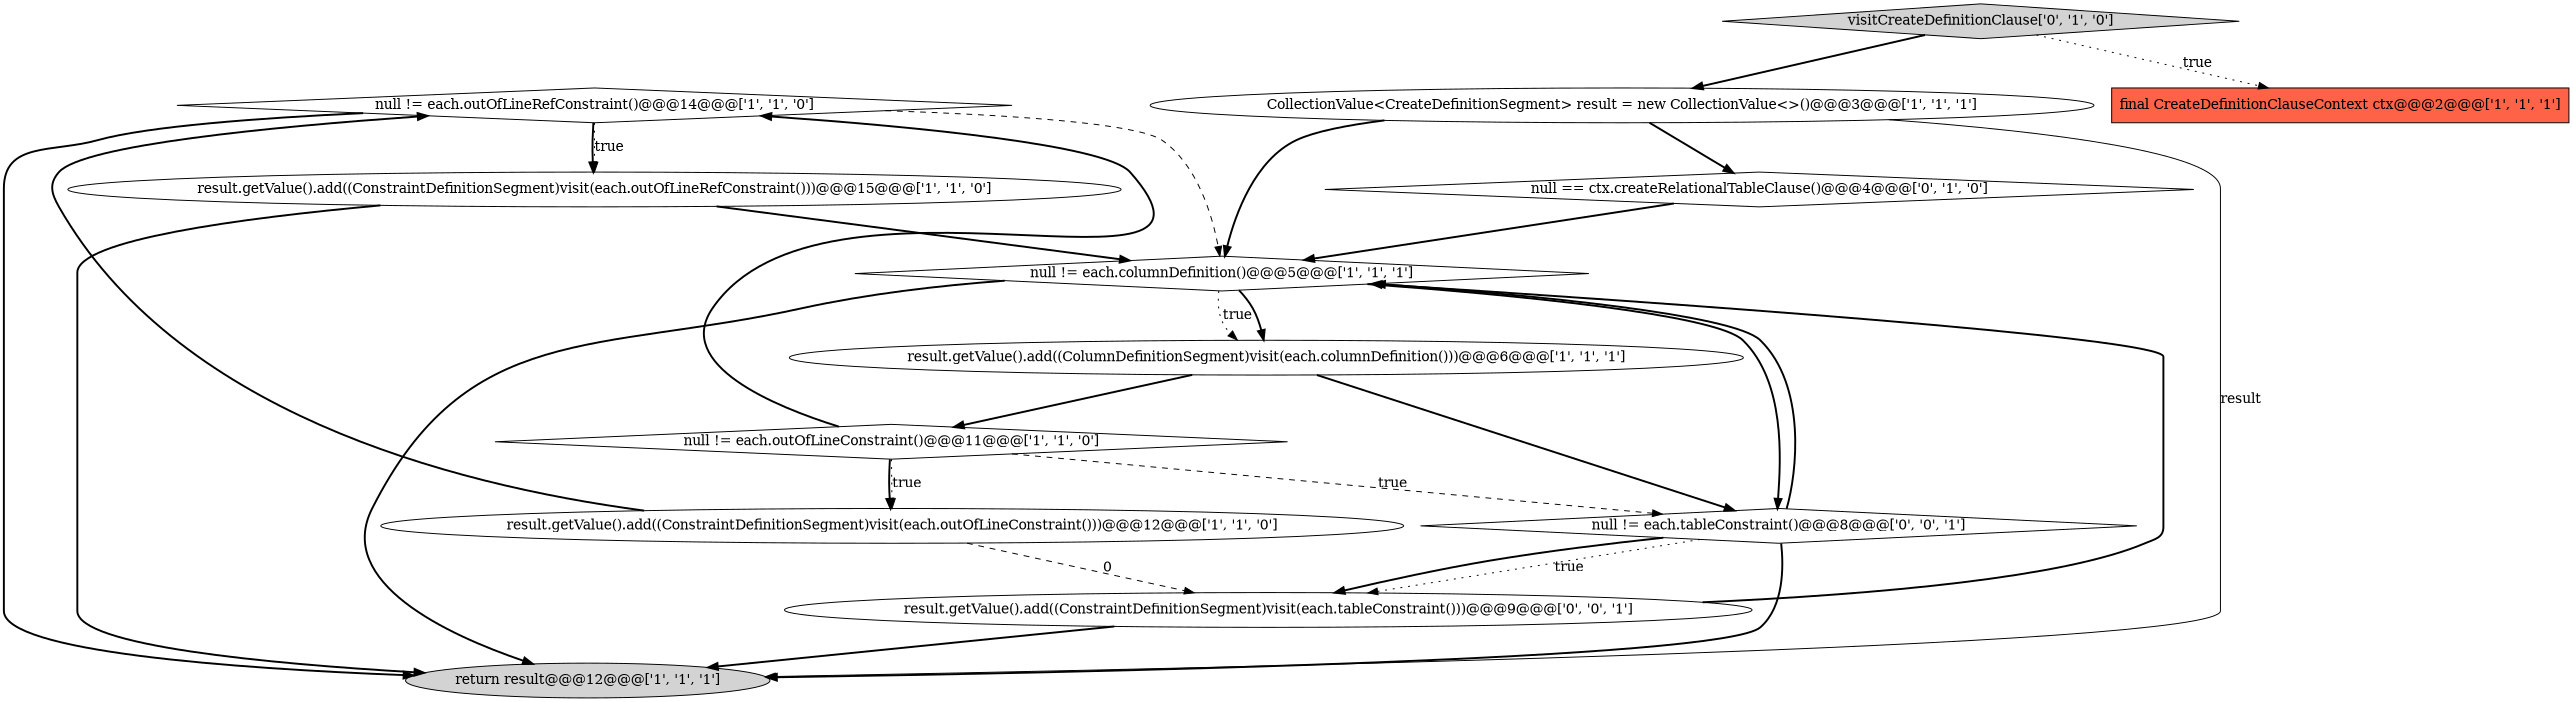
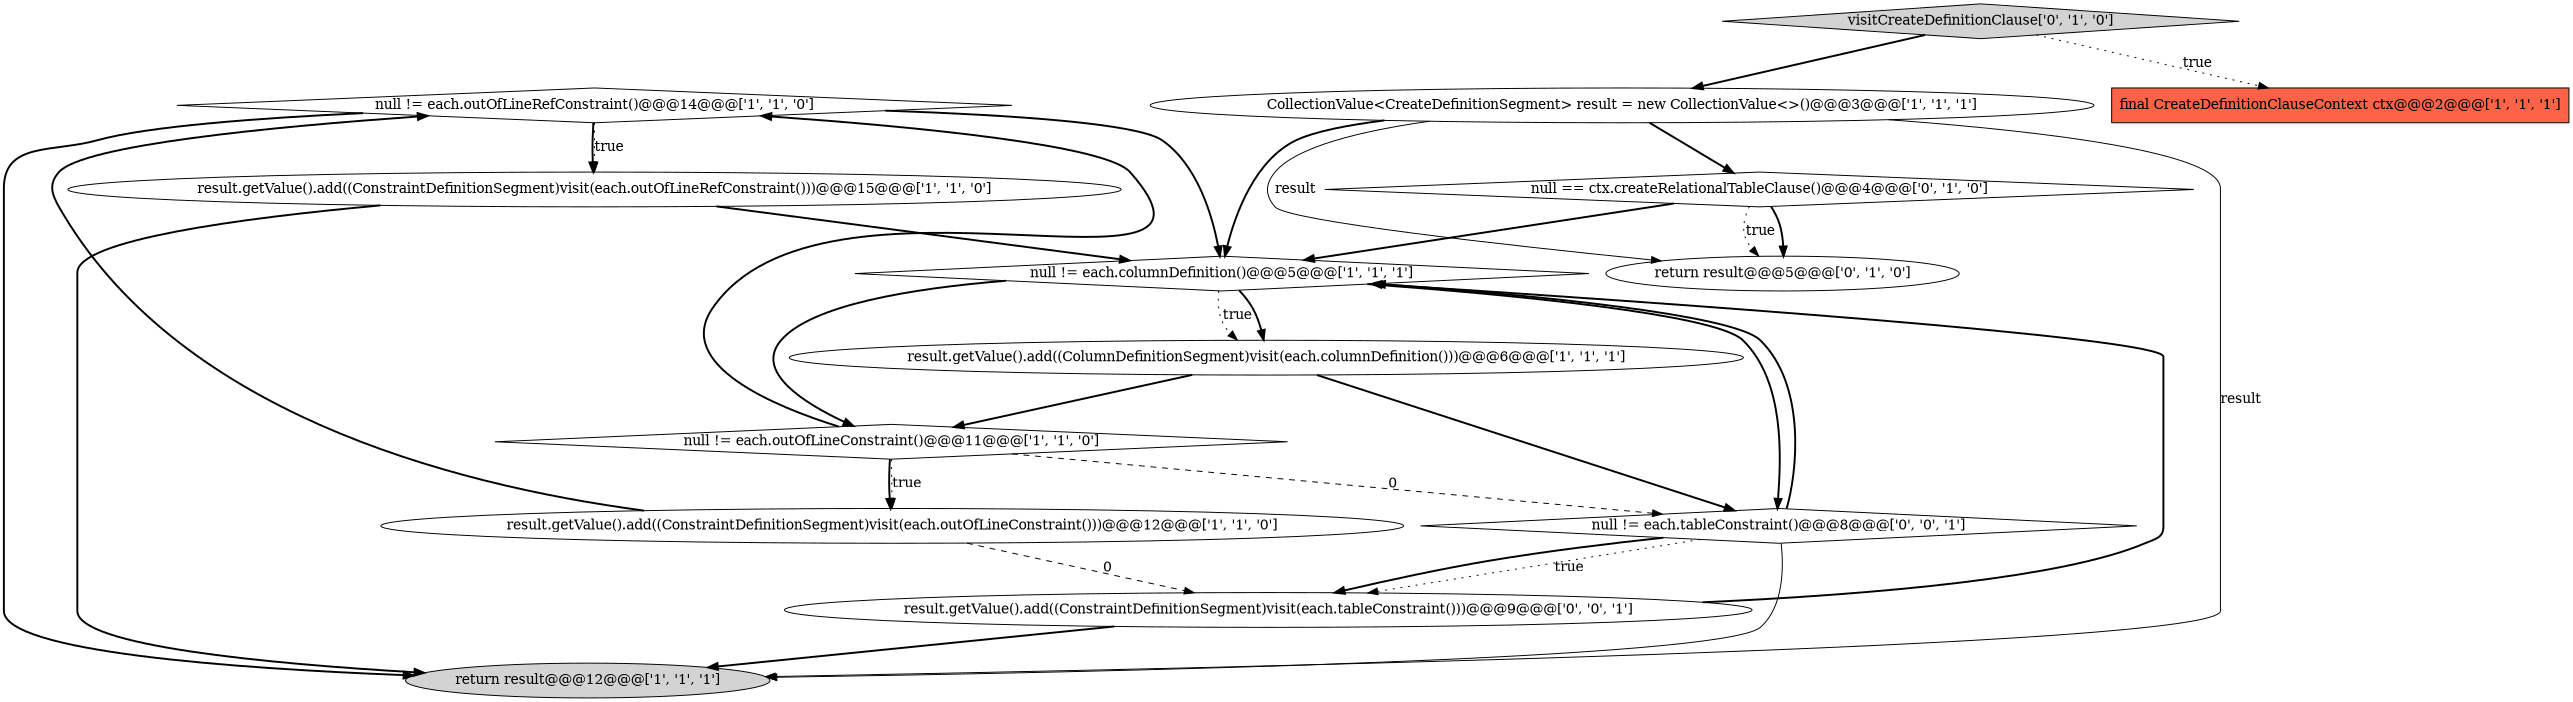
(1086, 123) -> (1086, 123)
none -> (1783, 274)
(539, 357) -> (831, 311)
(1393, 484) -> (1393, 484)
(1315, 664) -> (1315, 664)
